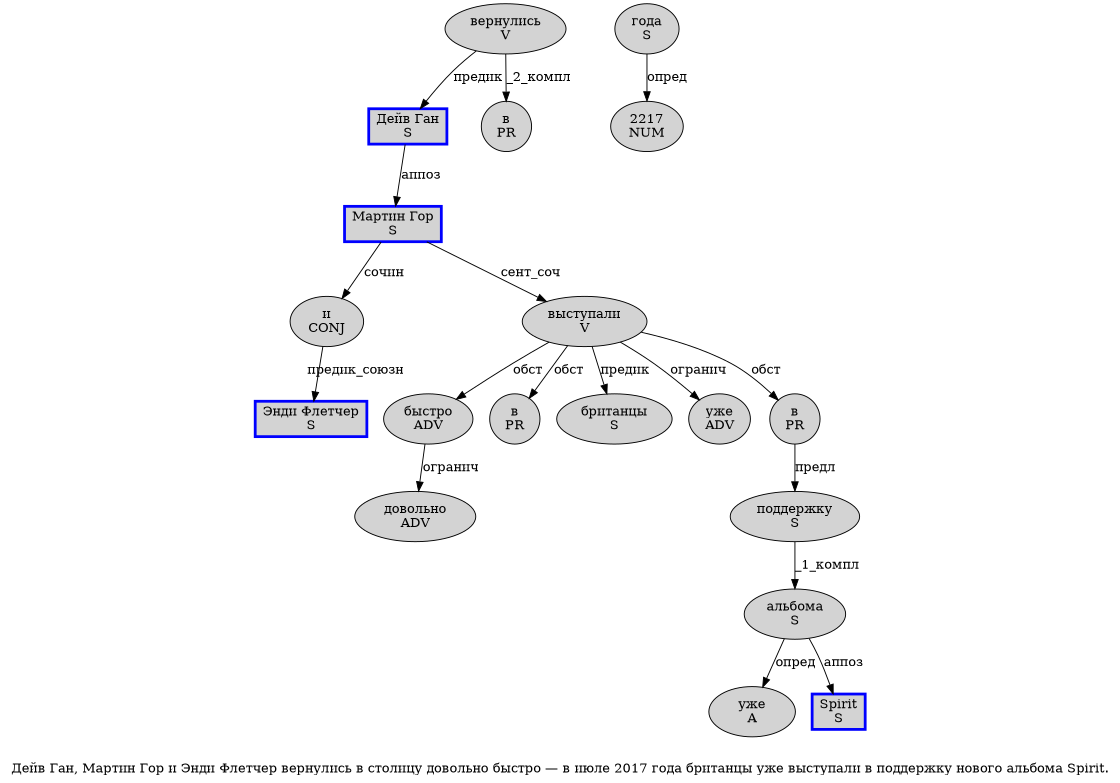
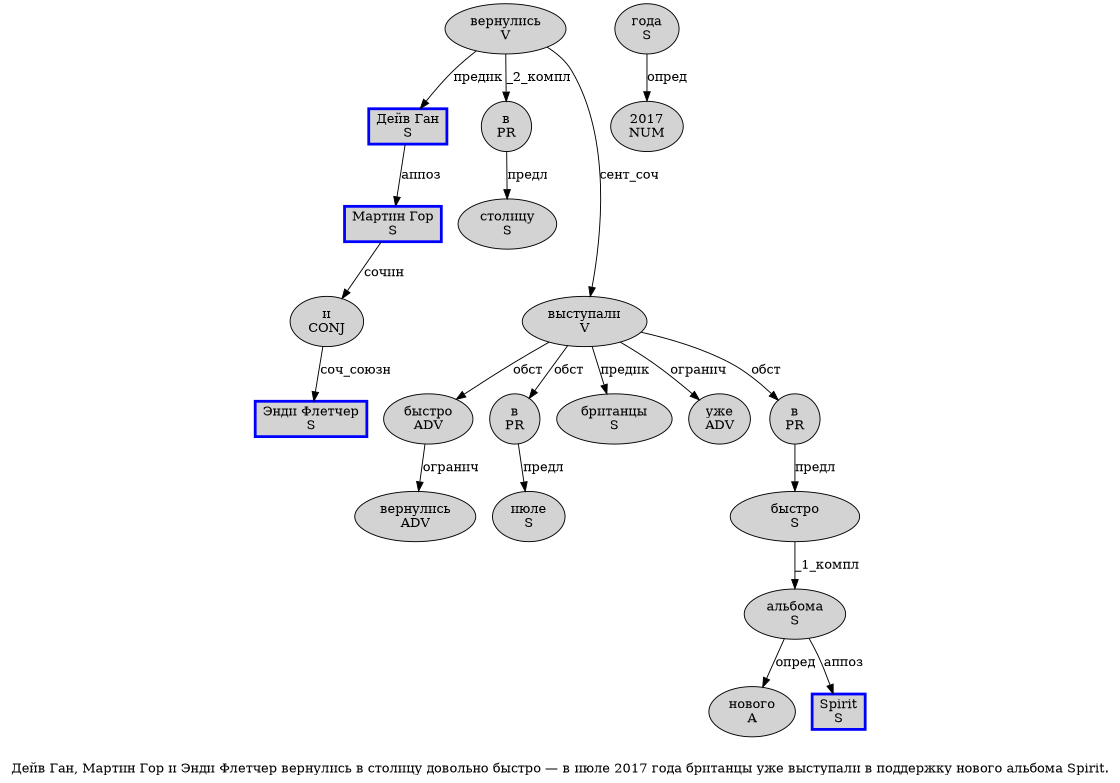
(647, 126) -> (647, 126)
none -> (507, 224)
(482, 270) -> (599, 160)
(356, 370) -> (356, 370)
(415, 517) -> (415, 517)
none -> (529, 517)
(795, 517) -> (795, 517)
(752, 712) -> (752, 712)
